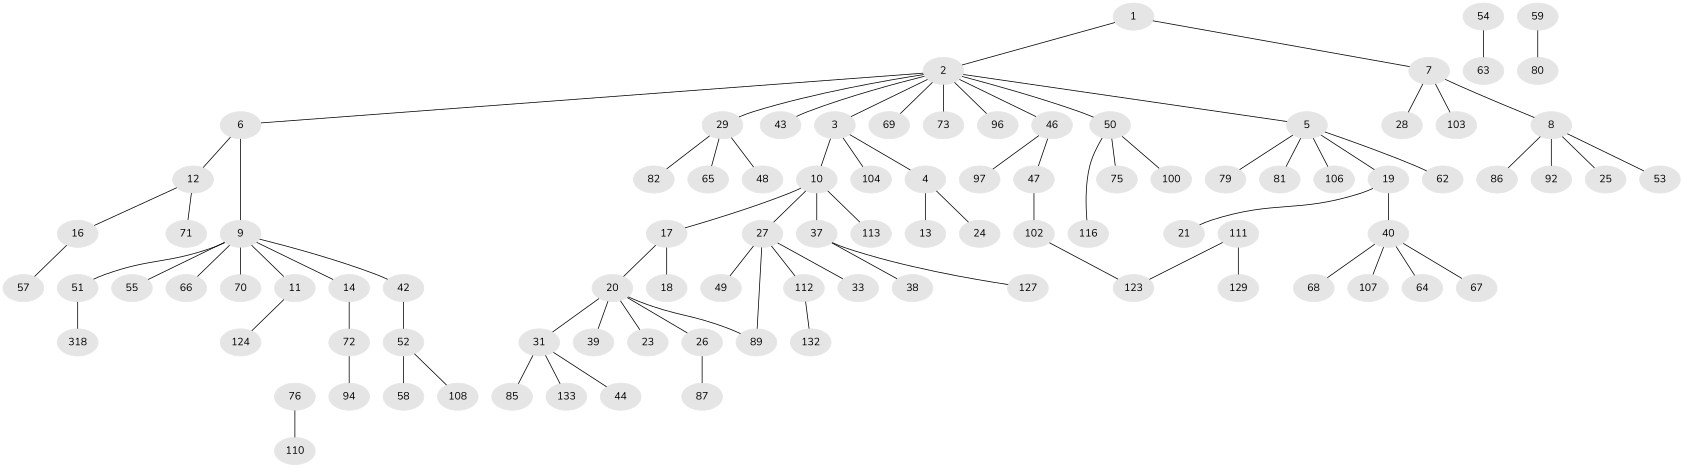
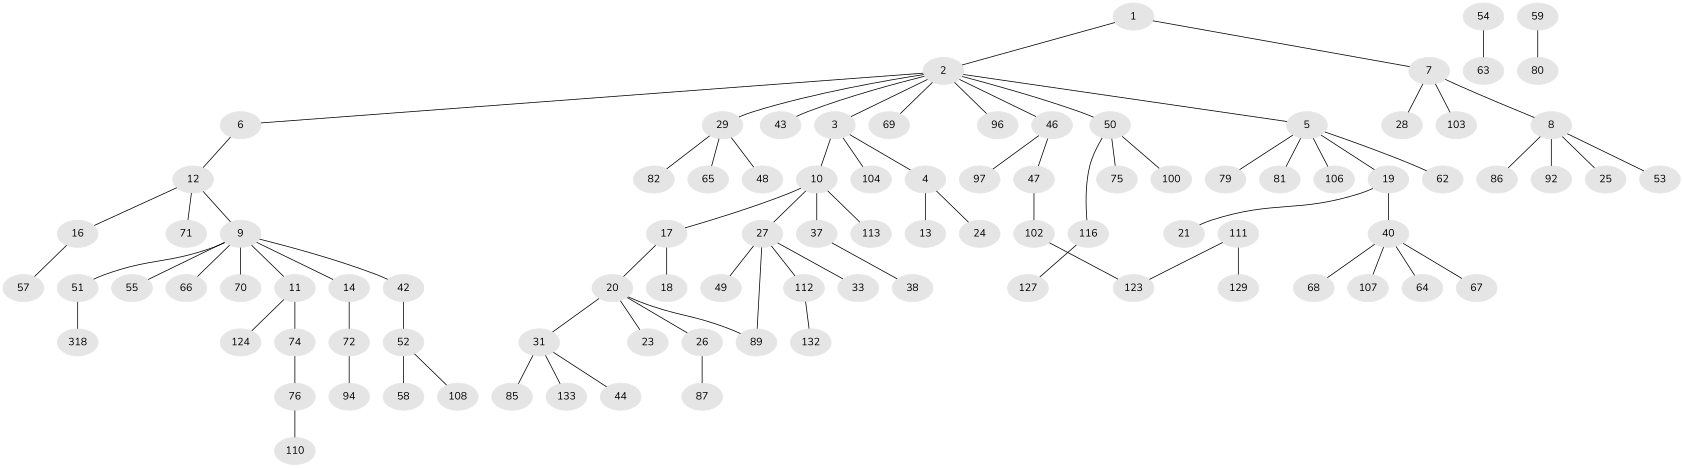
(943, 125) -> none
(241, 179) -> (217, 207)
(919, 268) -> (1058, 261)
none -> (295, 342)
(594, 342) -> none
